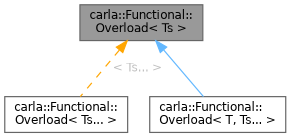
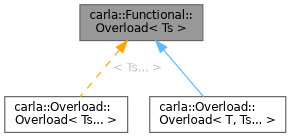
(66, 115) -> (66, 115)
(218, 115) -> (218, 115)
